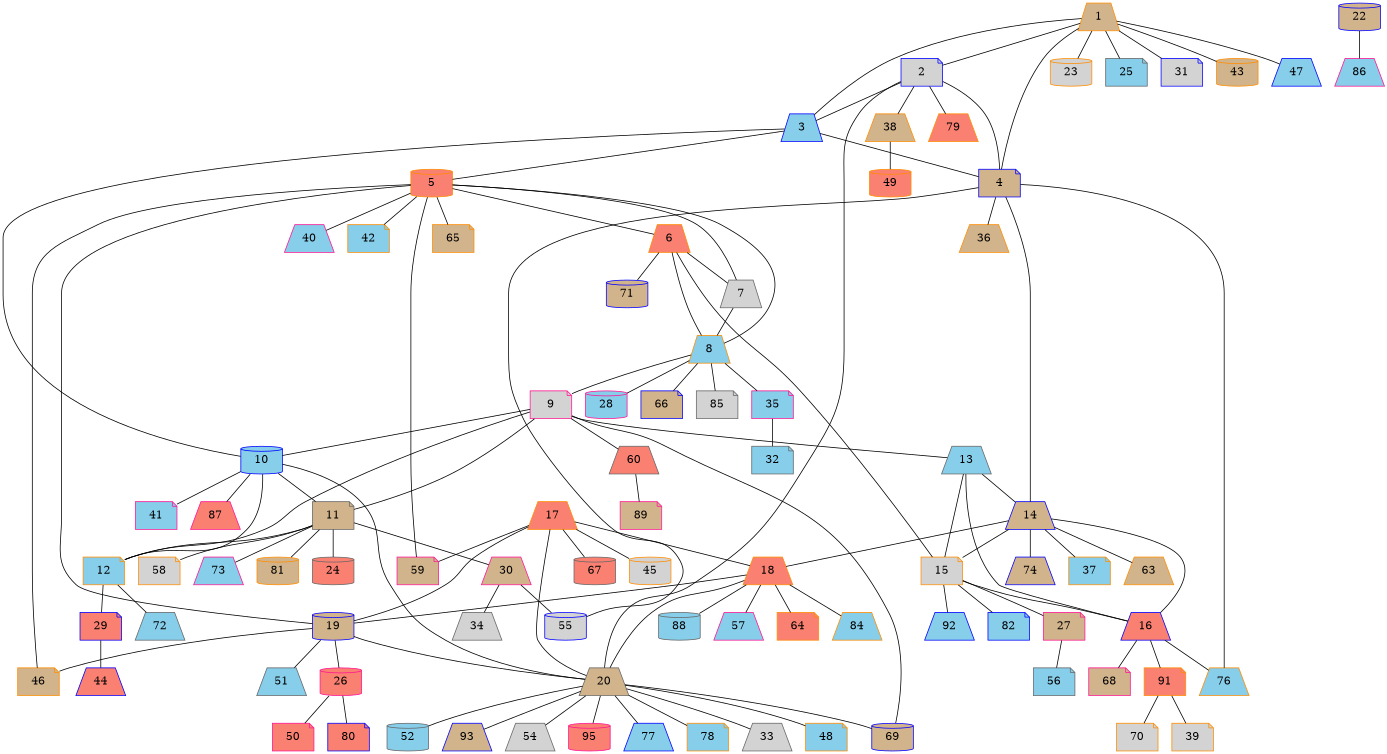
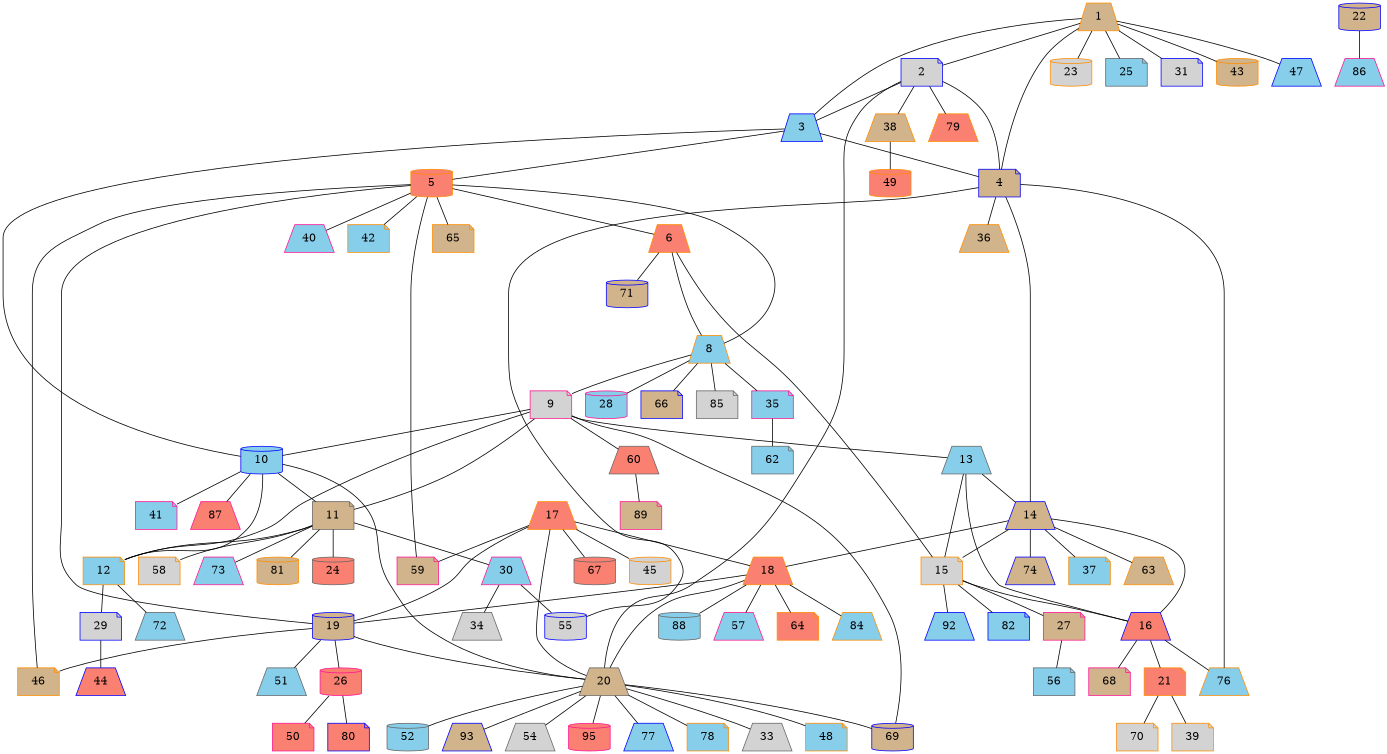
(741, 294) -> none
(773, 460) -> (773, 460)
(506, 571) -> (506, 571)
(101, 626) -> (101, 626)
(1165, 682) -> (1165, 682)
